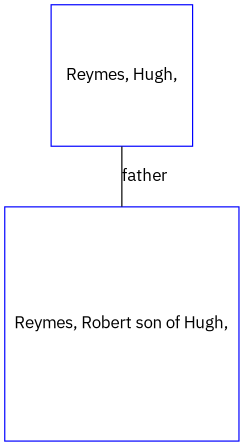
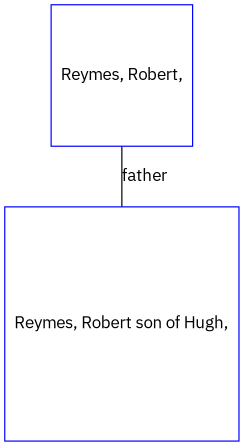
(122, 75) -> (122, 75)
